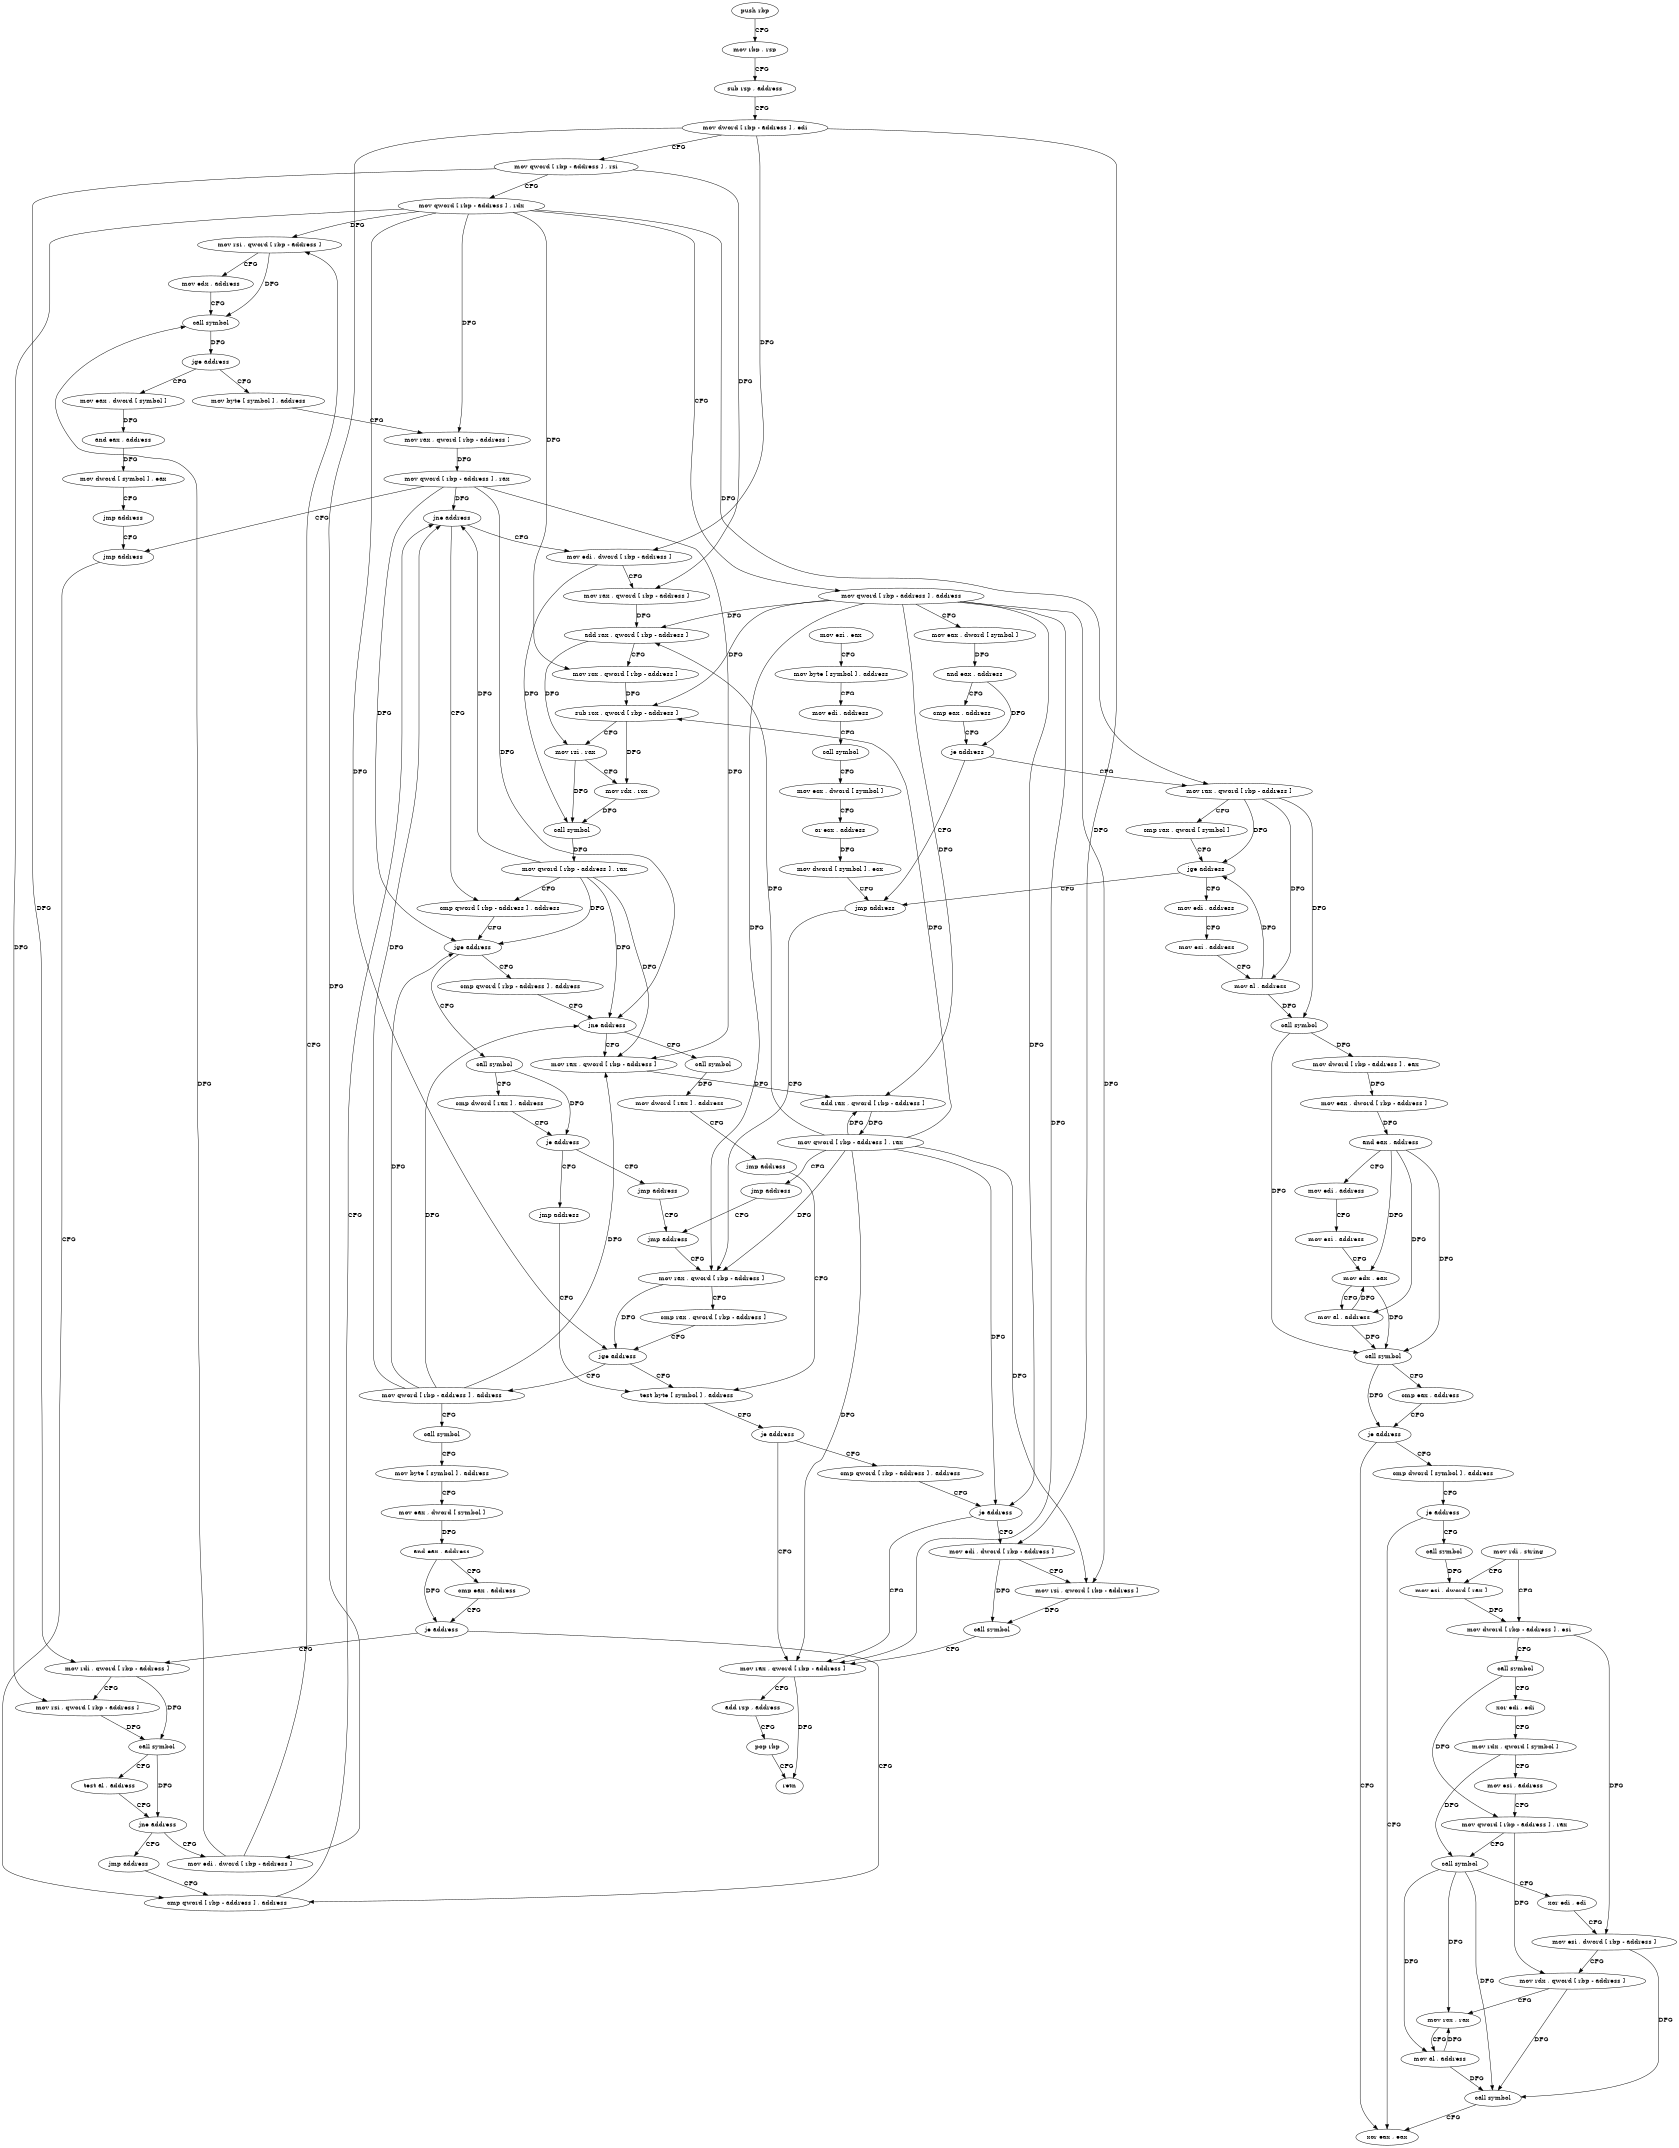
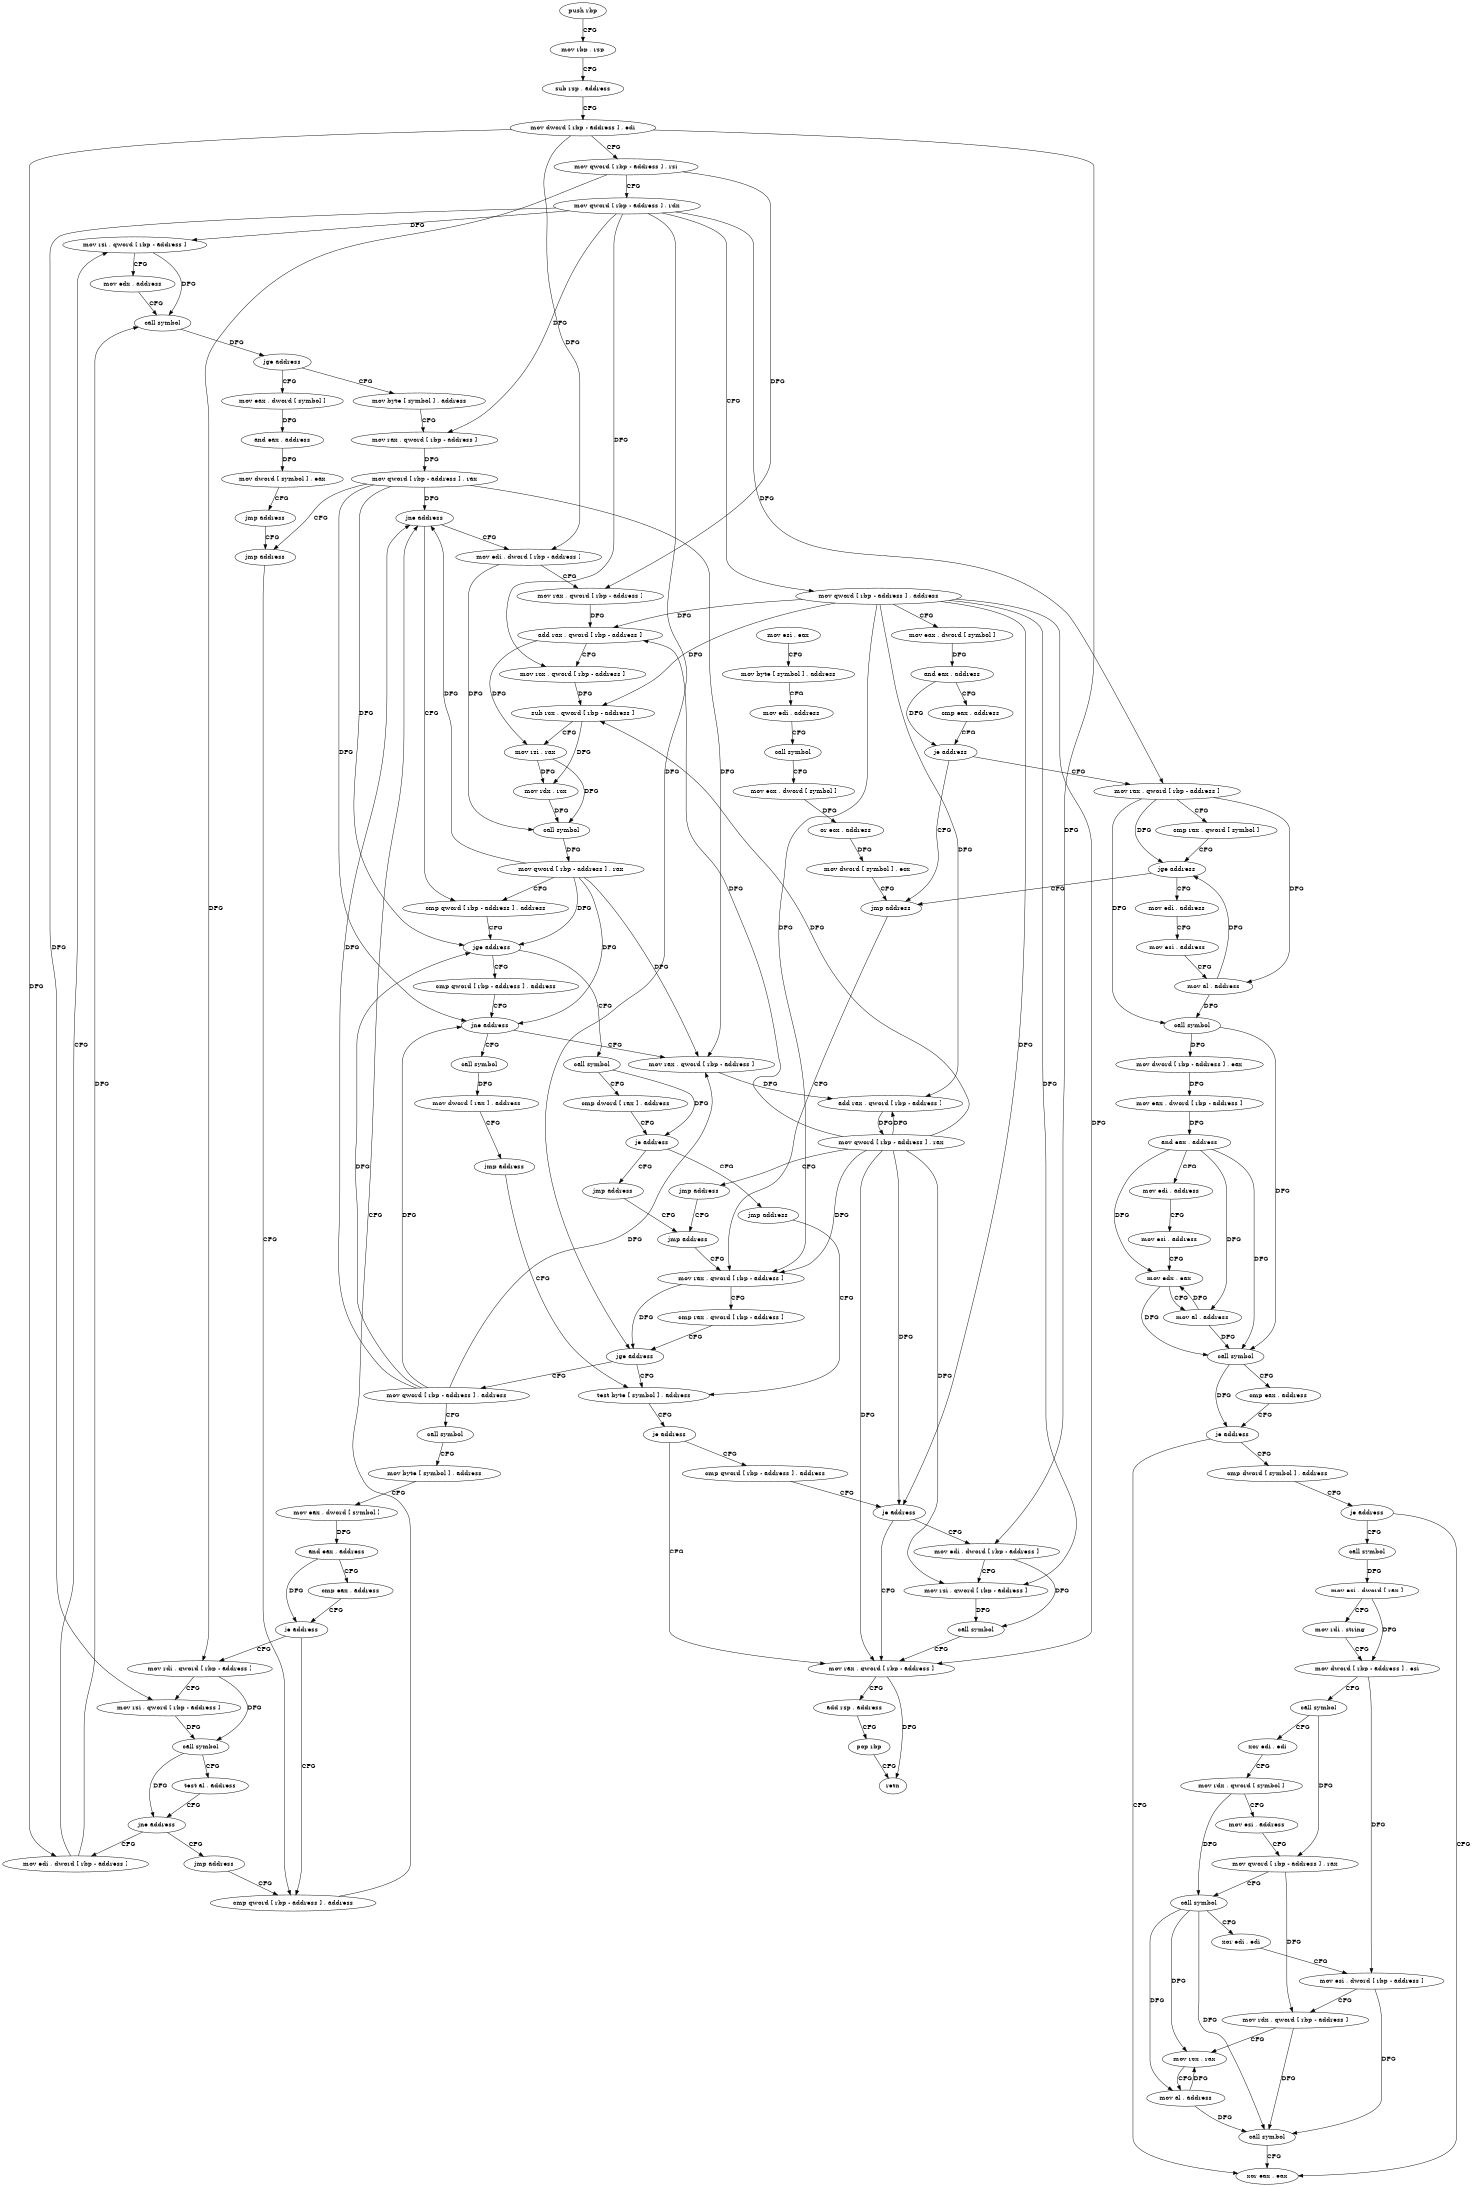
(611, 772) -> (548, 772)
(847, 811) -> (830, 811)
(1487, 1570) -> (1355, 1608)
